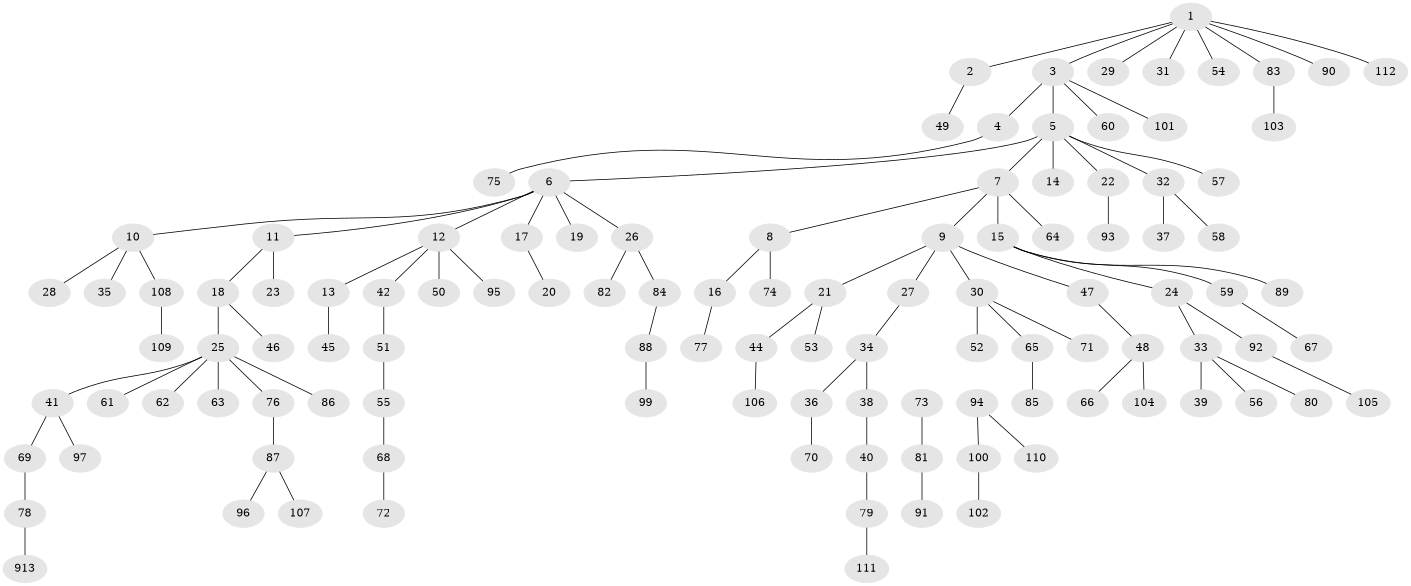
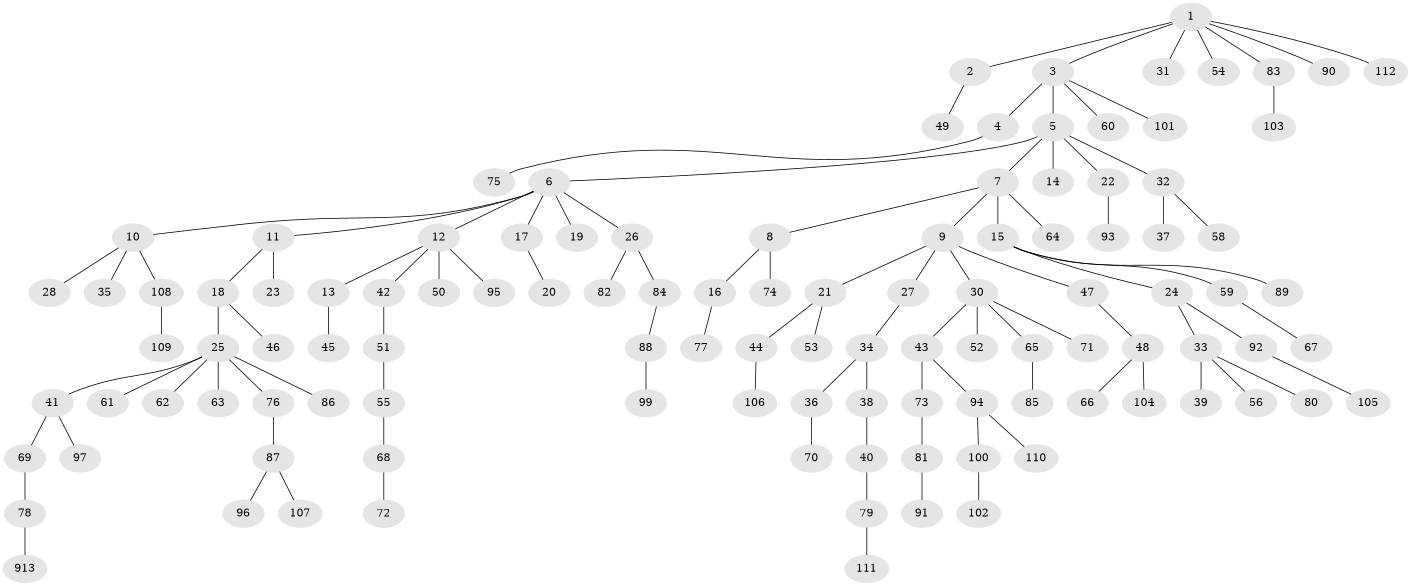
(1108, 72) -> none
(1219, 182) -> none
none -> (922, 348)
